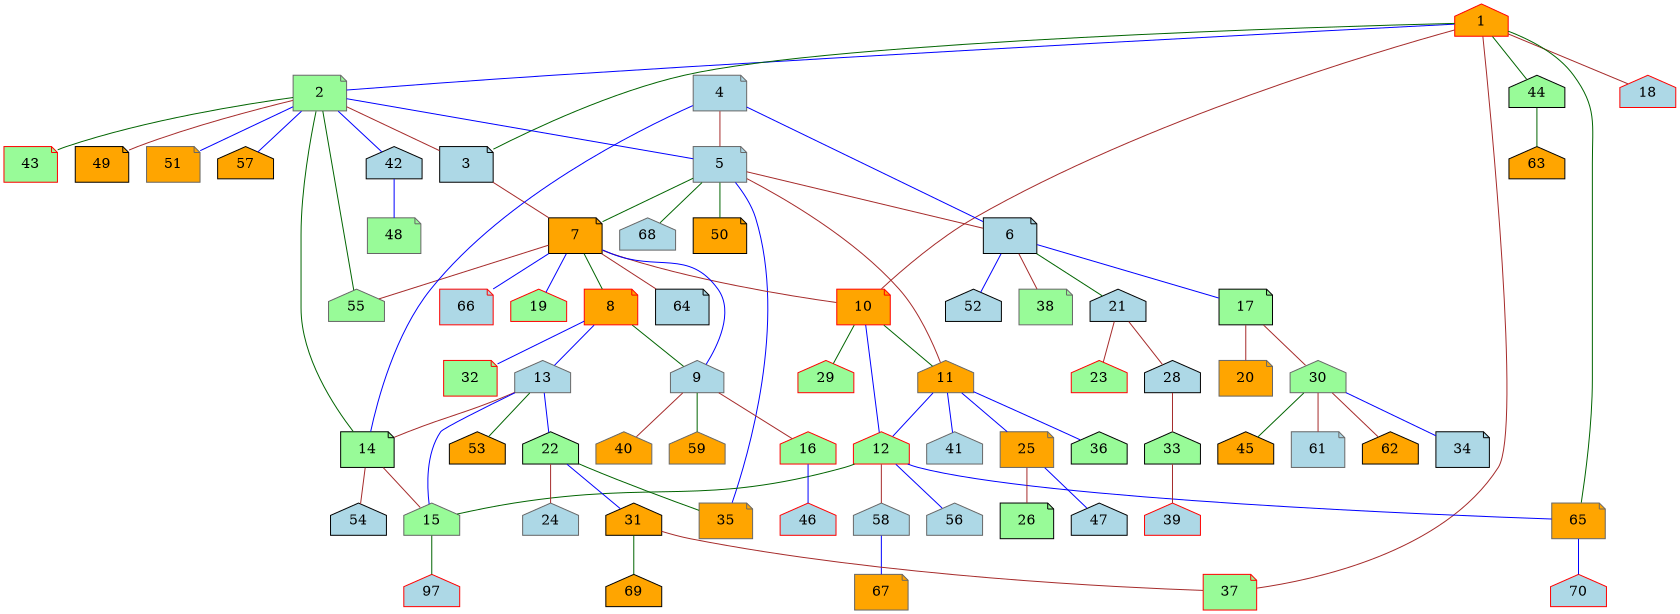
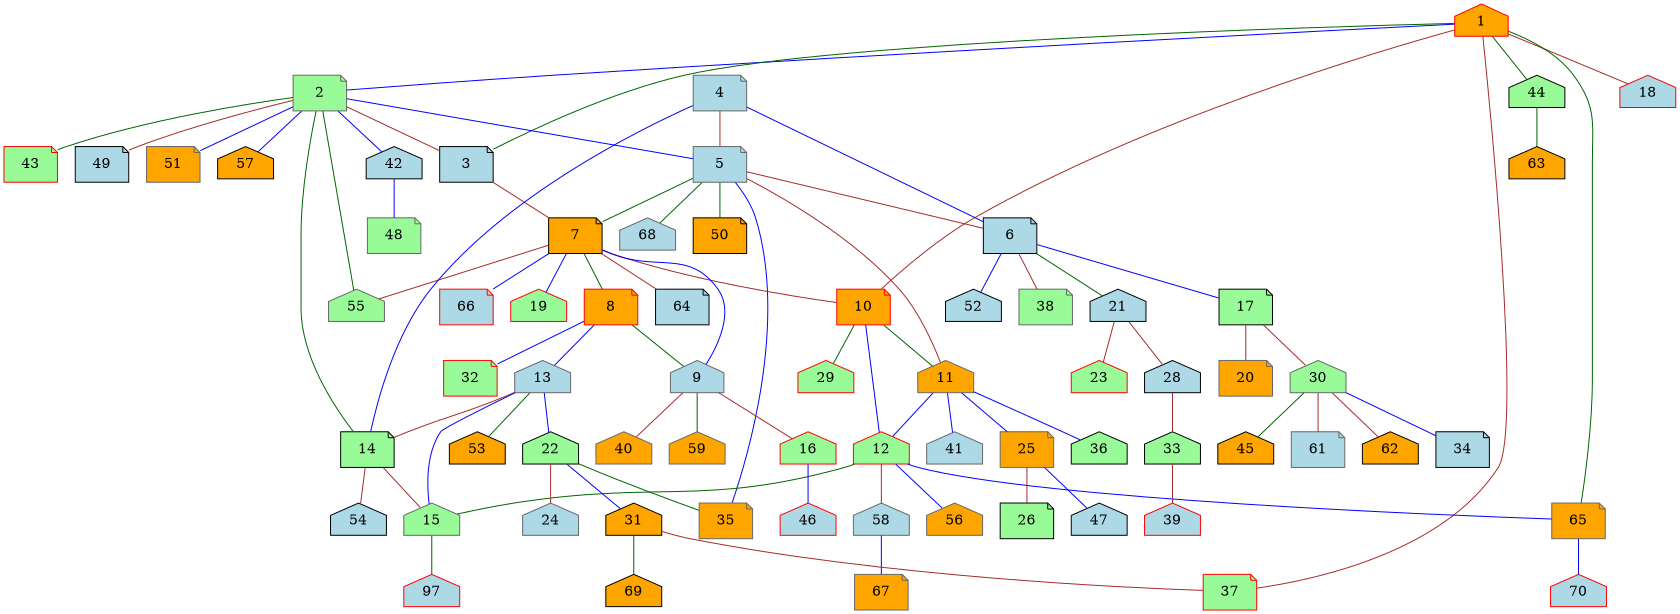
(102, 164) -> (102, 164)
(955, 521) -> (955, 521)
